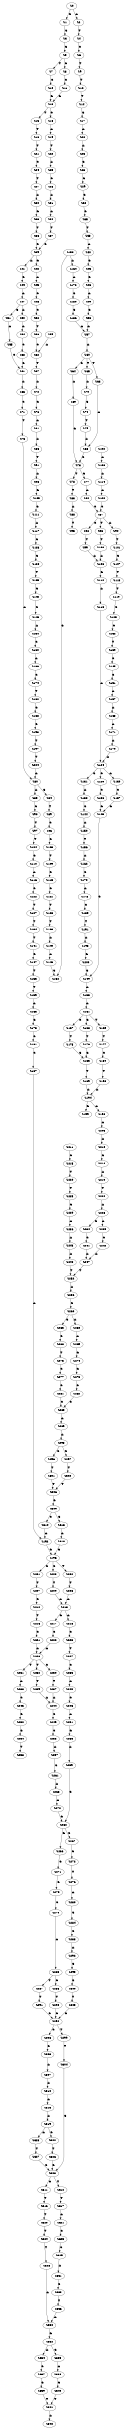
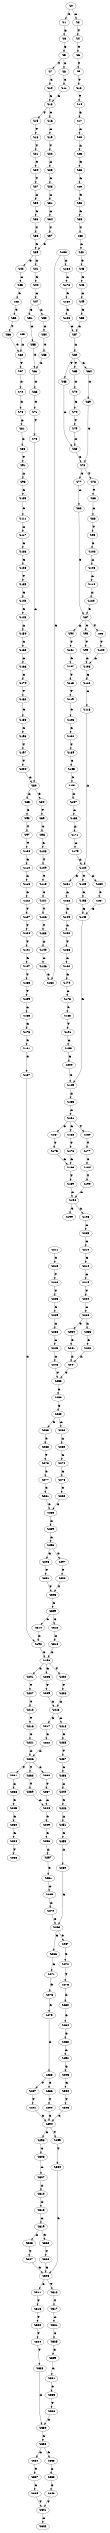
none -> (92, 543)
